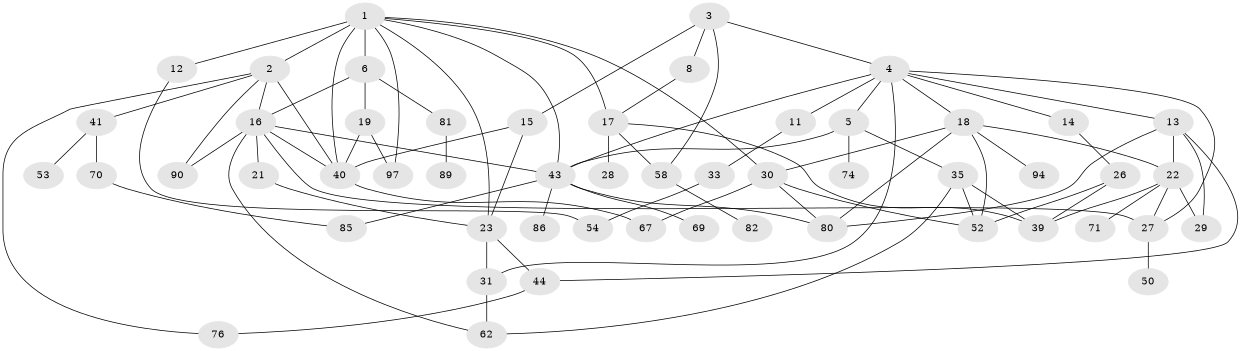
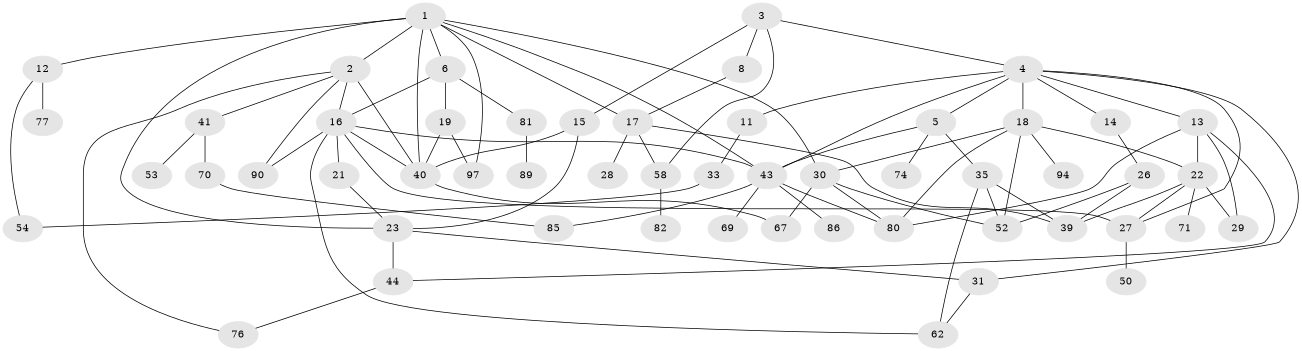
none -> (43, 122)
